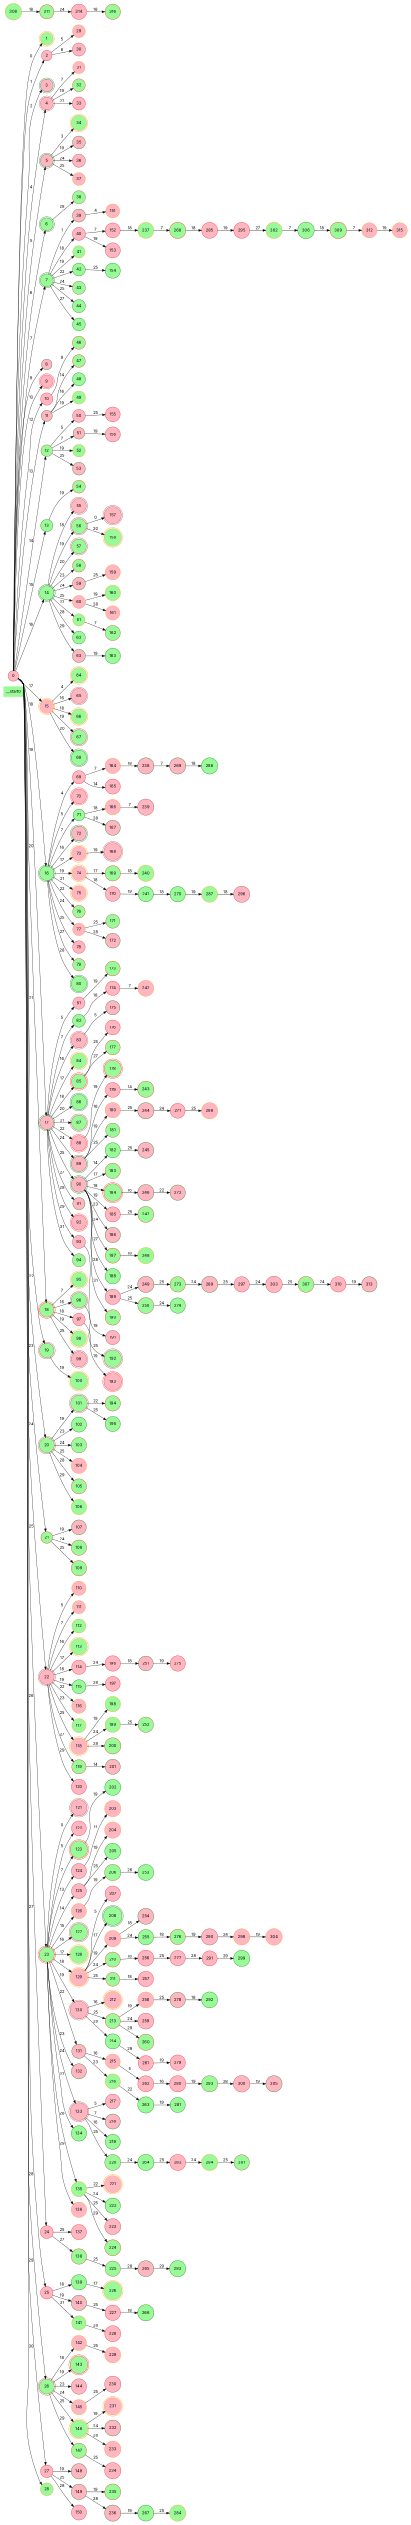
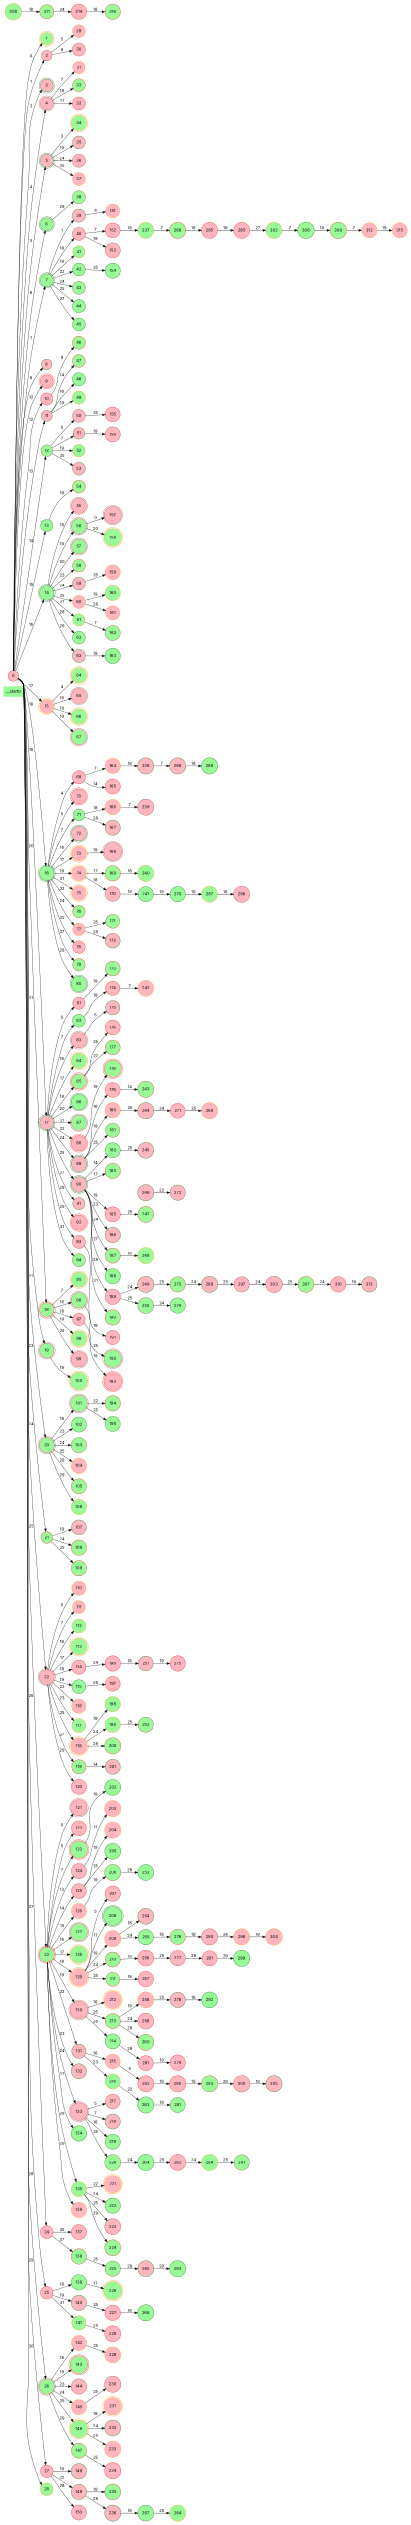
(79, 758) -> none
(113, 1193) -> none
